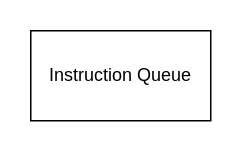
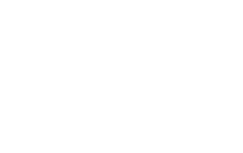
(121, 76) -> none
